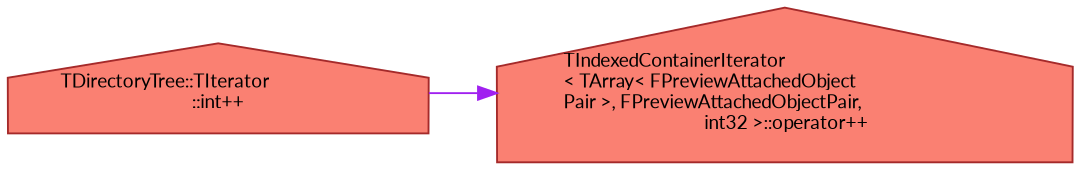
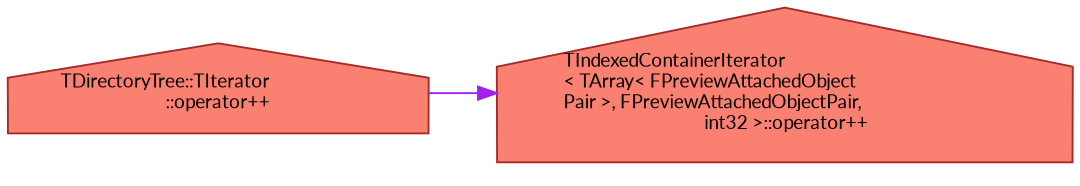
(218, 93) -> (218, 93)
